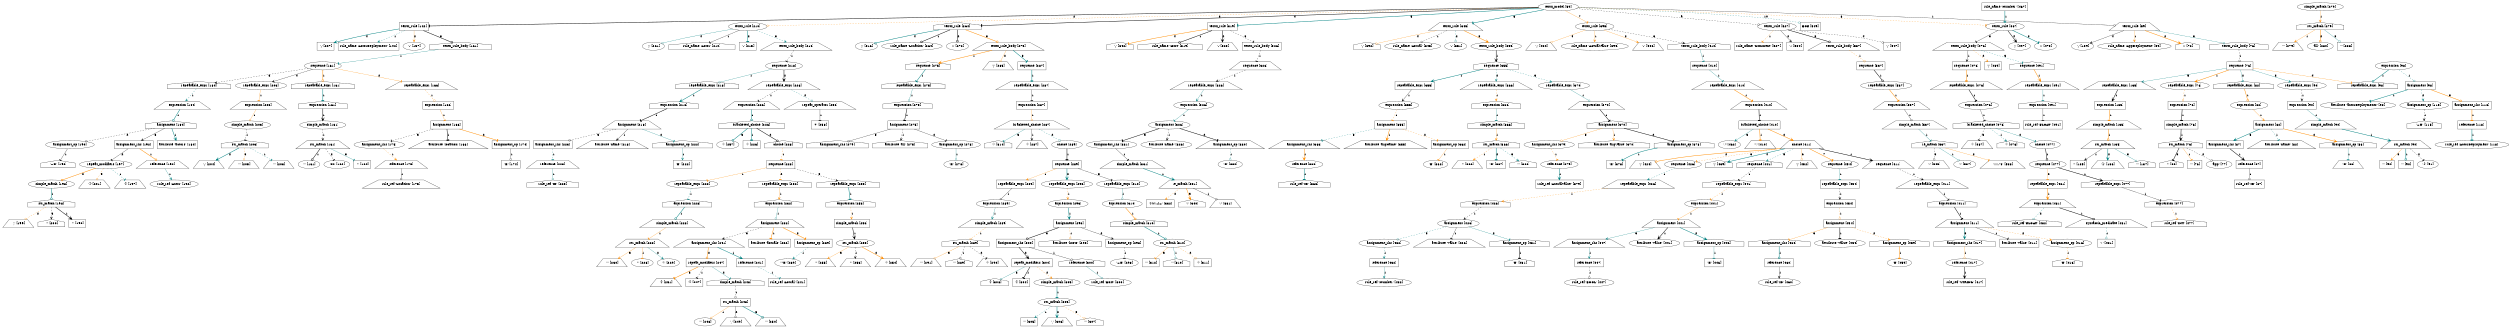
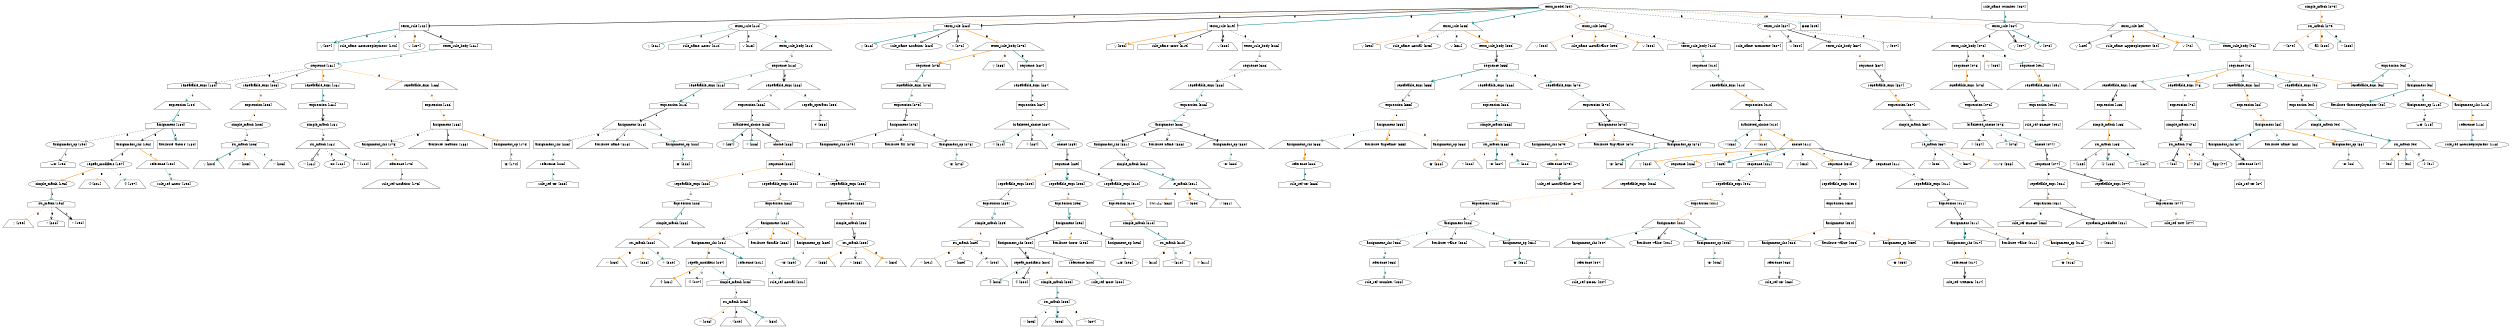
(2332, 35) -> (2332, 35)
(2187, 46) -> (2187, 46)
(1070, 232) -> (1070, 232)
(1519, 252) -> (1519, 252)
